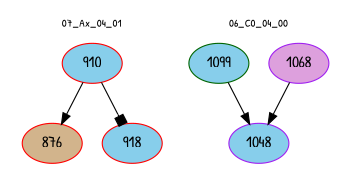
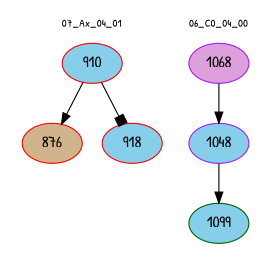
(236, 98) -> (219, 178)
